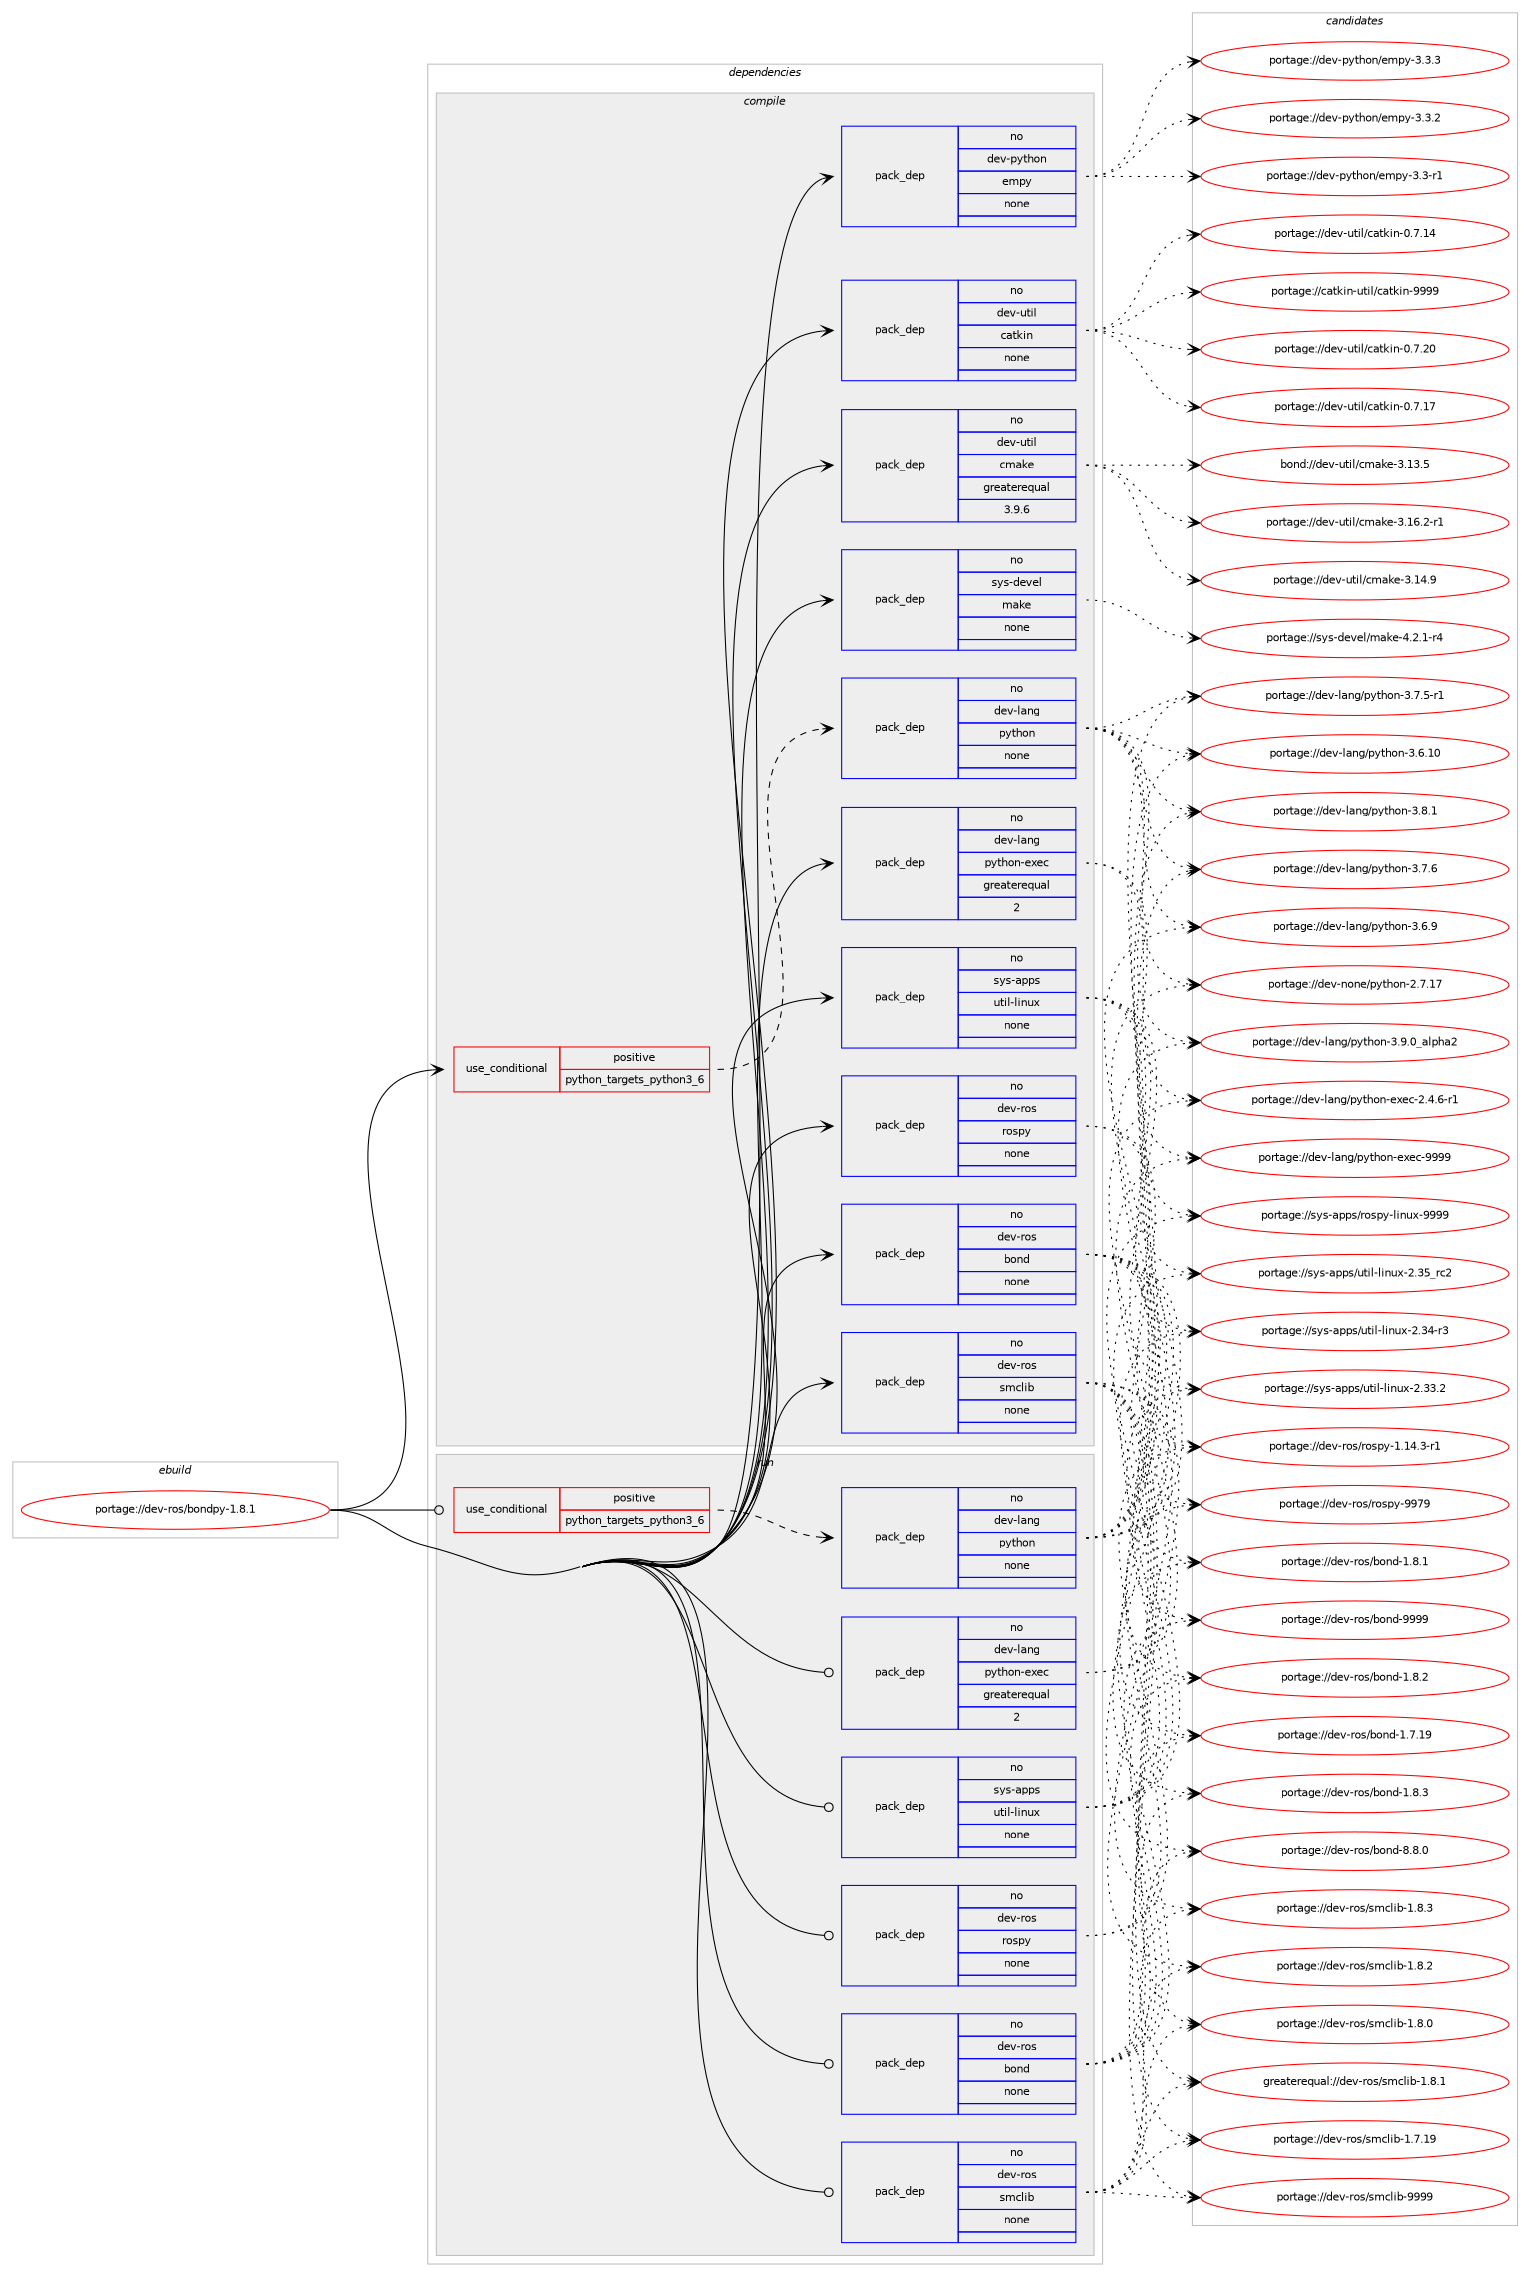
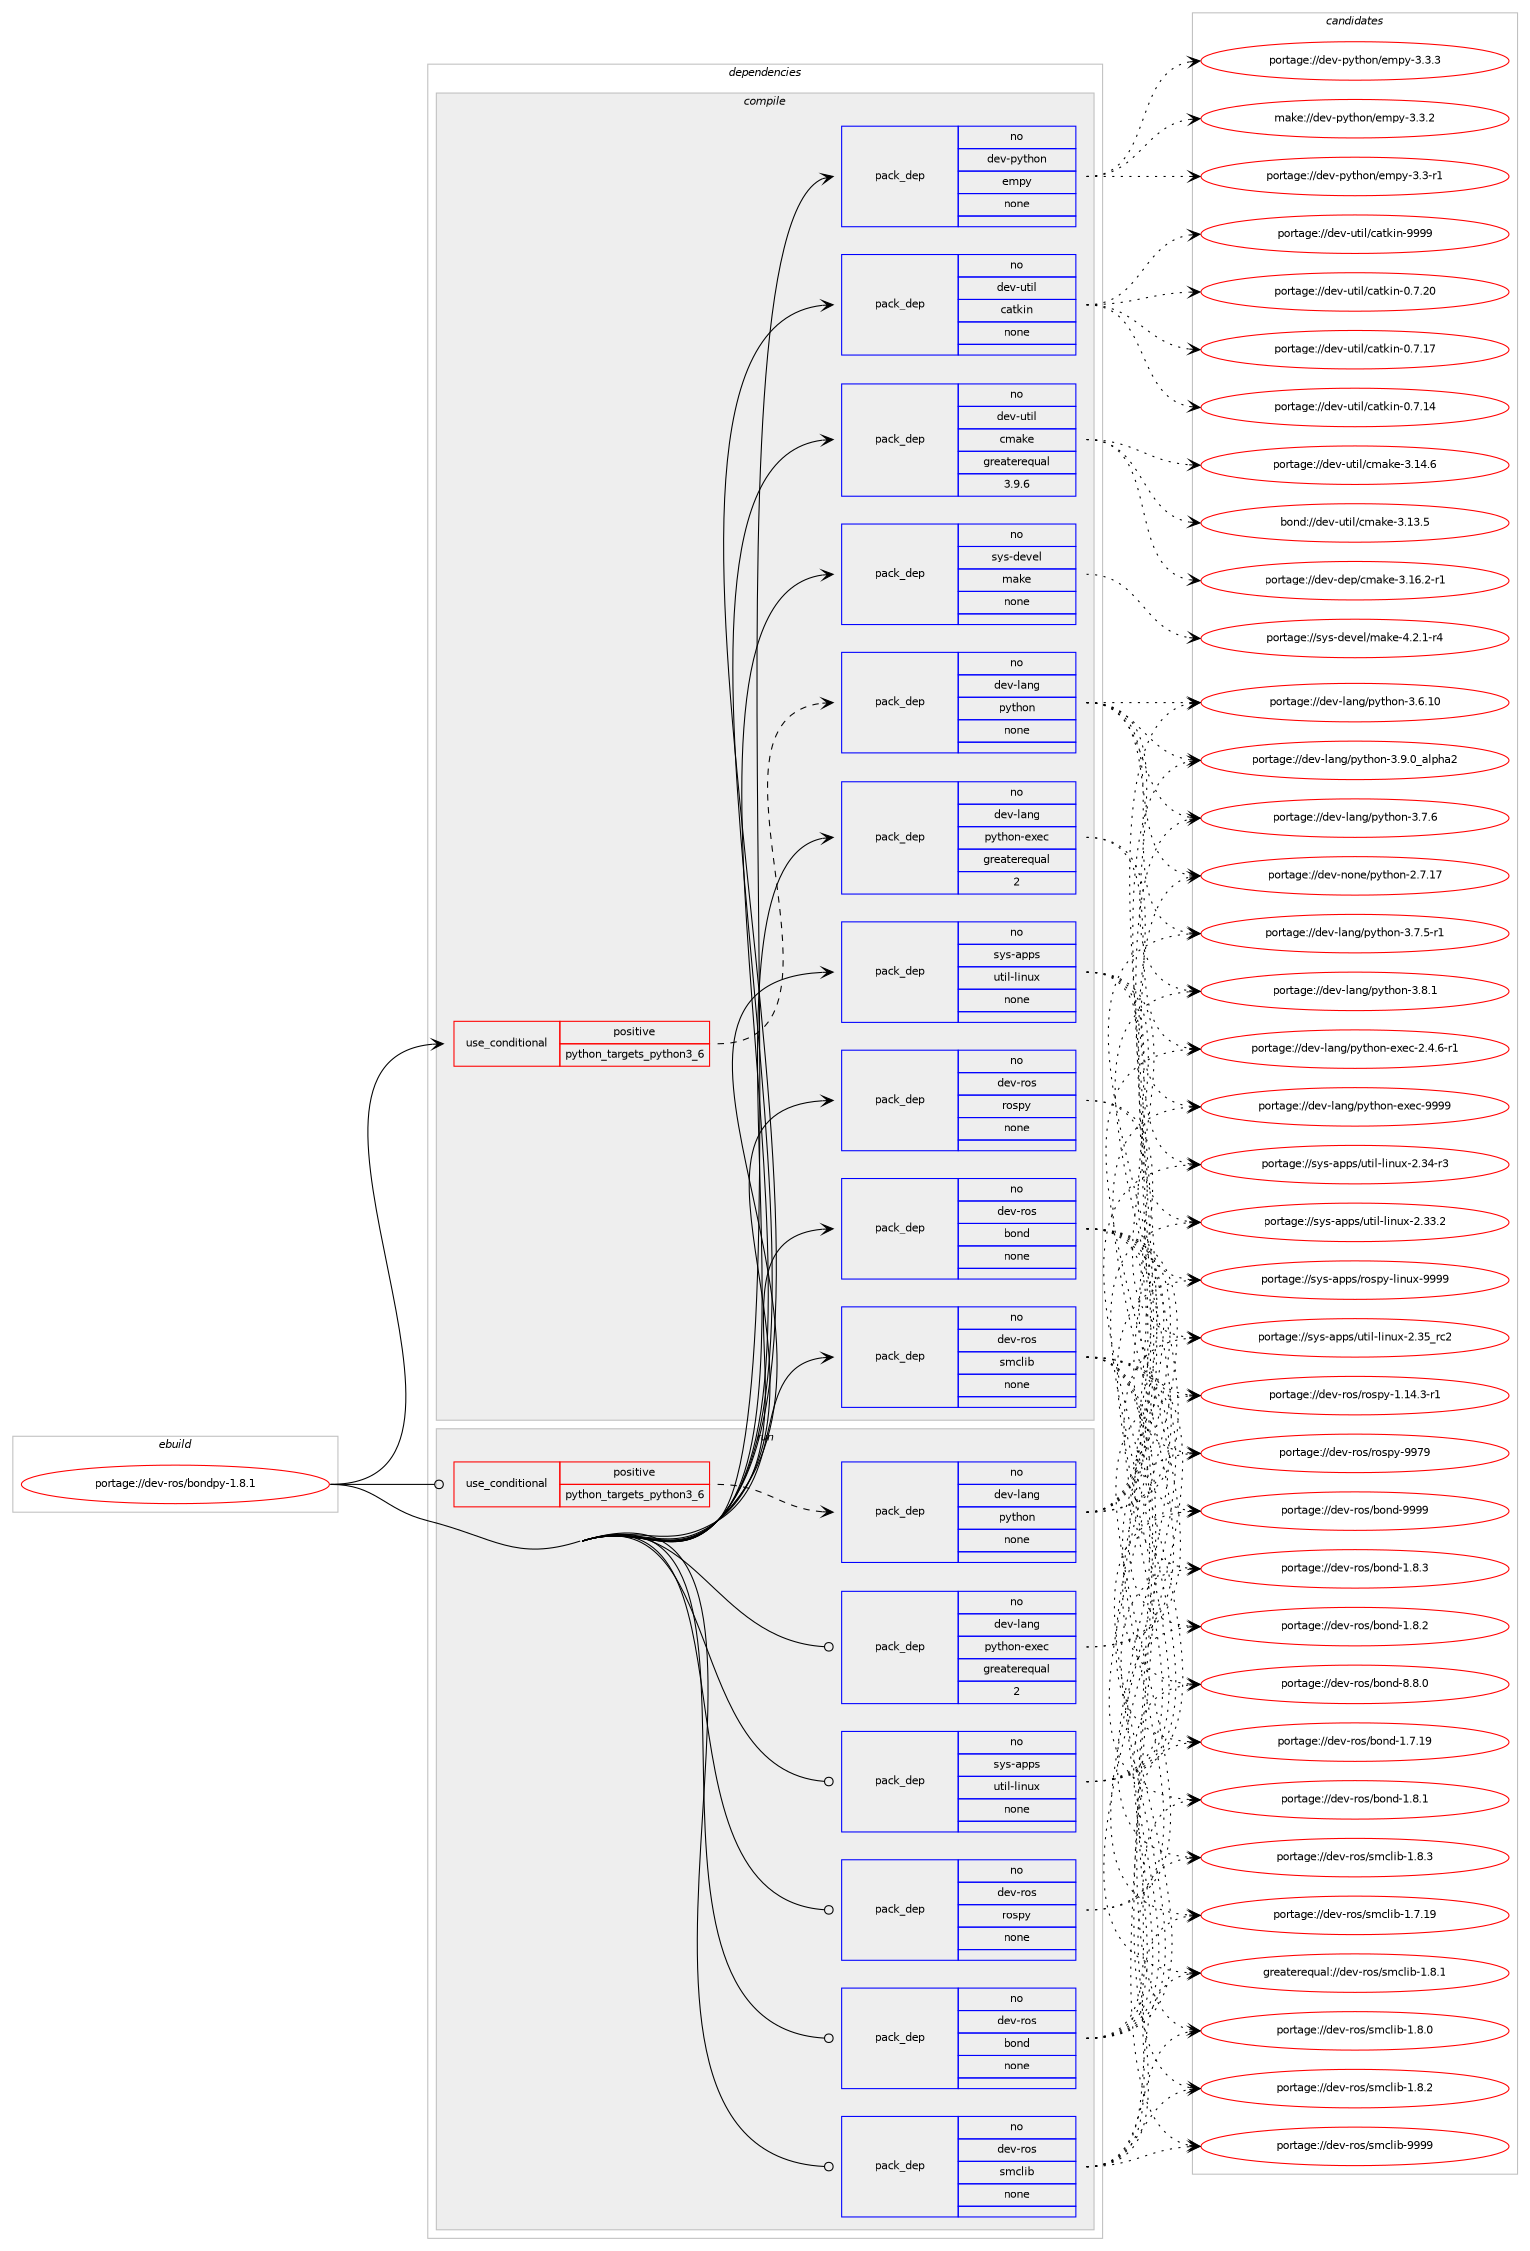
(1355, 119) -> (1355, 119)
(1355, 292) -> (1355, 234)
(1355, 523) -> (1355, 581)
(1355, 581) -> (1355, 465)
(1355, 927) -> none
